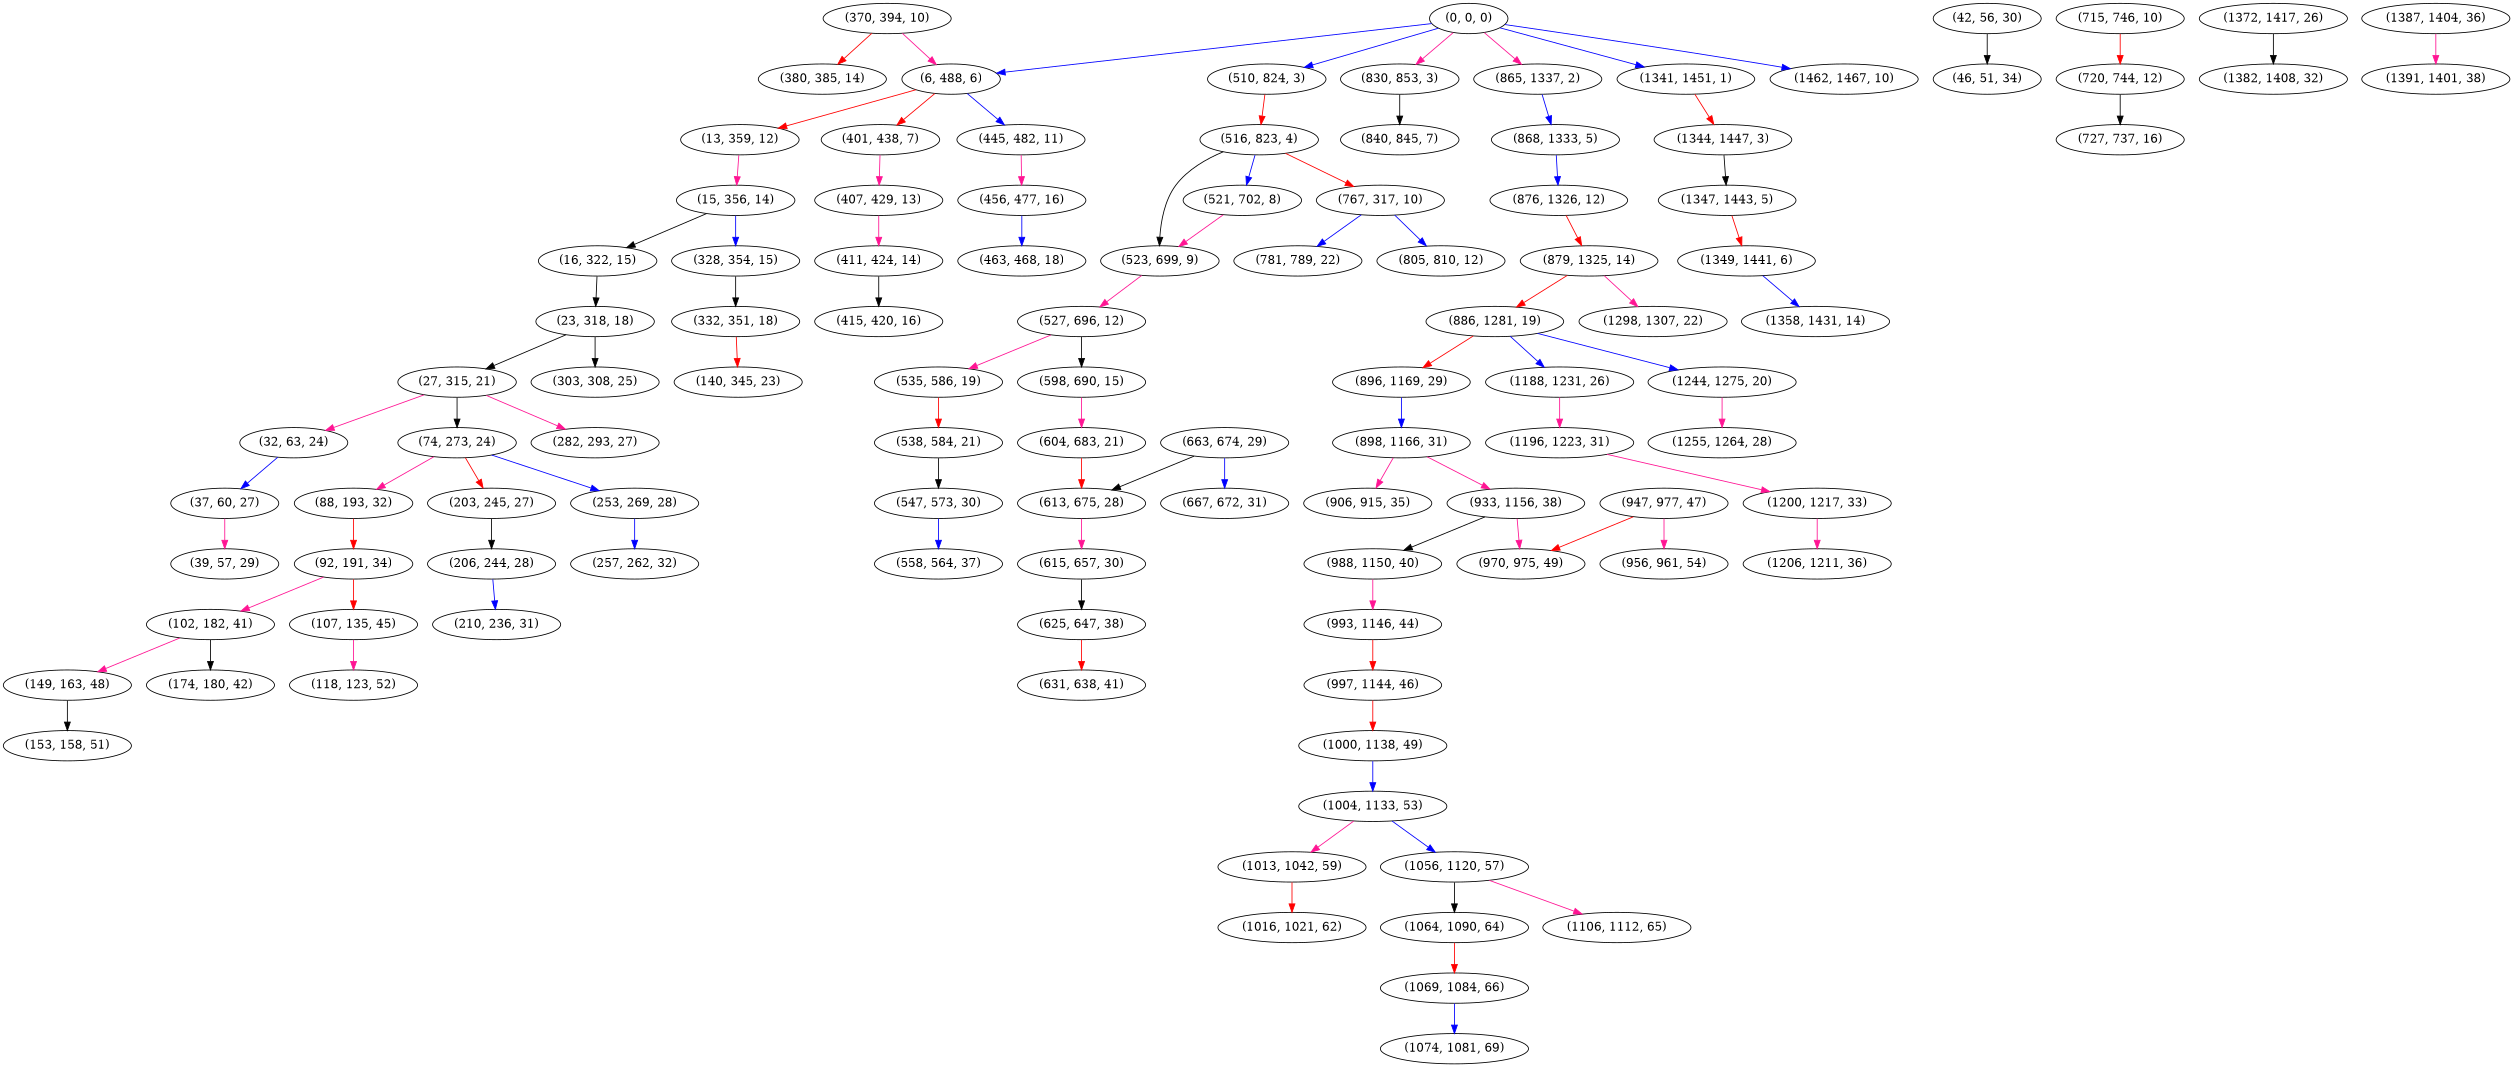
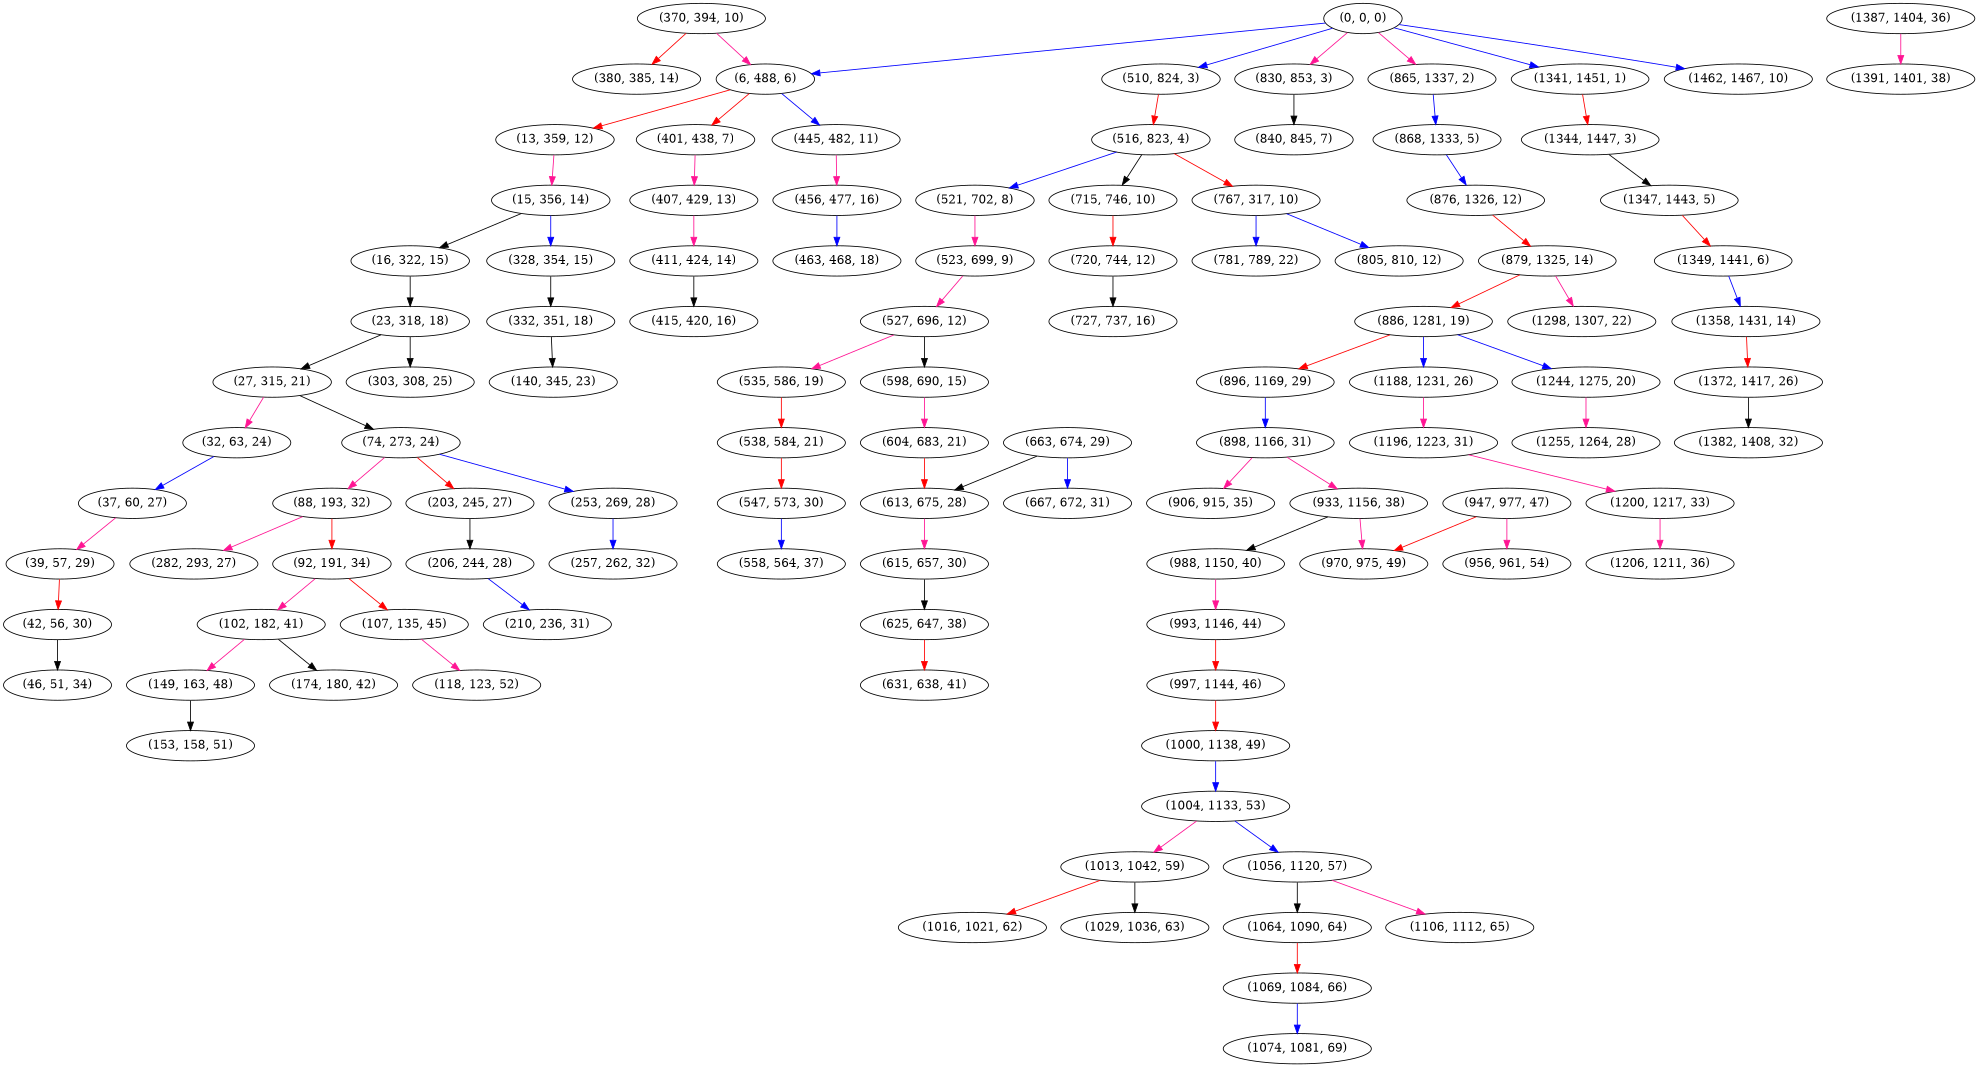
(1177, 184) -> (1134, 166)
(737, 348) -> (552, 348)
none -> (1747, 348)
(522, 411) -> (267, 532)
(938, 469) -> (781, 469)
none -> (59, 590)
none -> (1135, 928)
